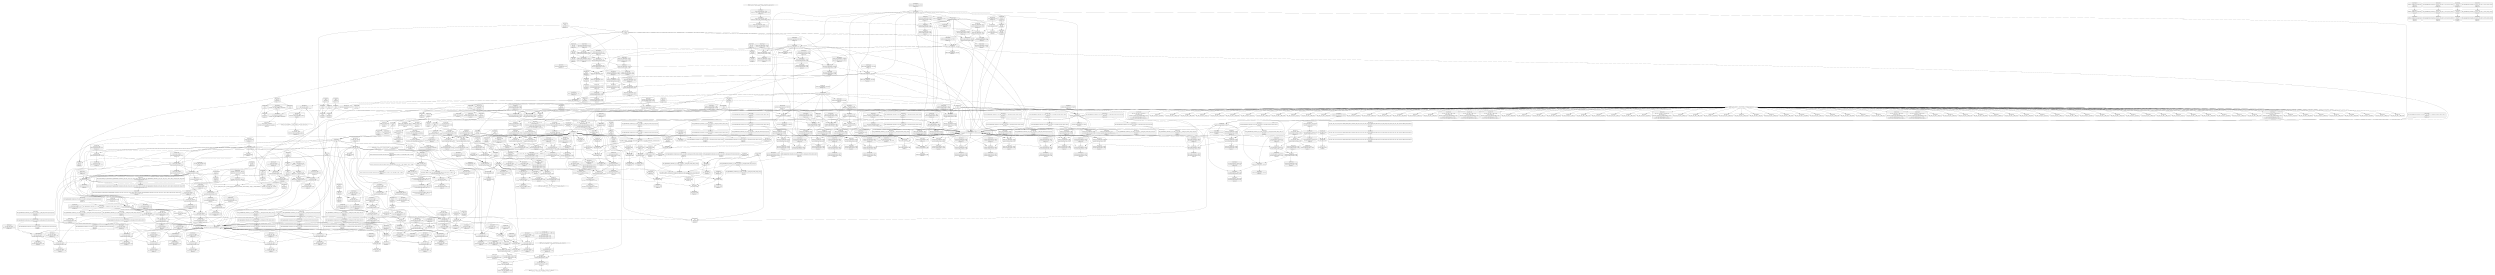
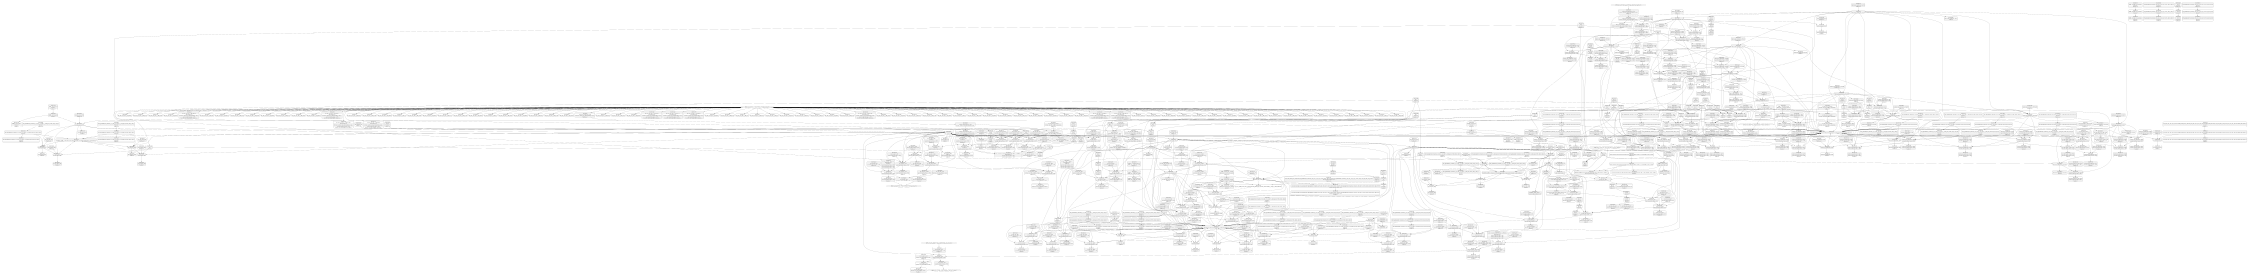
none -> (1677, 12)
none -> (1074, 124)
(1005, 132) -> none
none -> (1634, 132)
none -> (981, 147)
none -> (42, 155)
(466, 173) -> none
(523, 186) -> none
